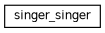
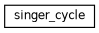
(52, 16) -> (50, 16)
